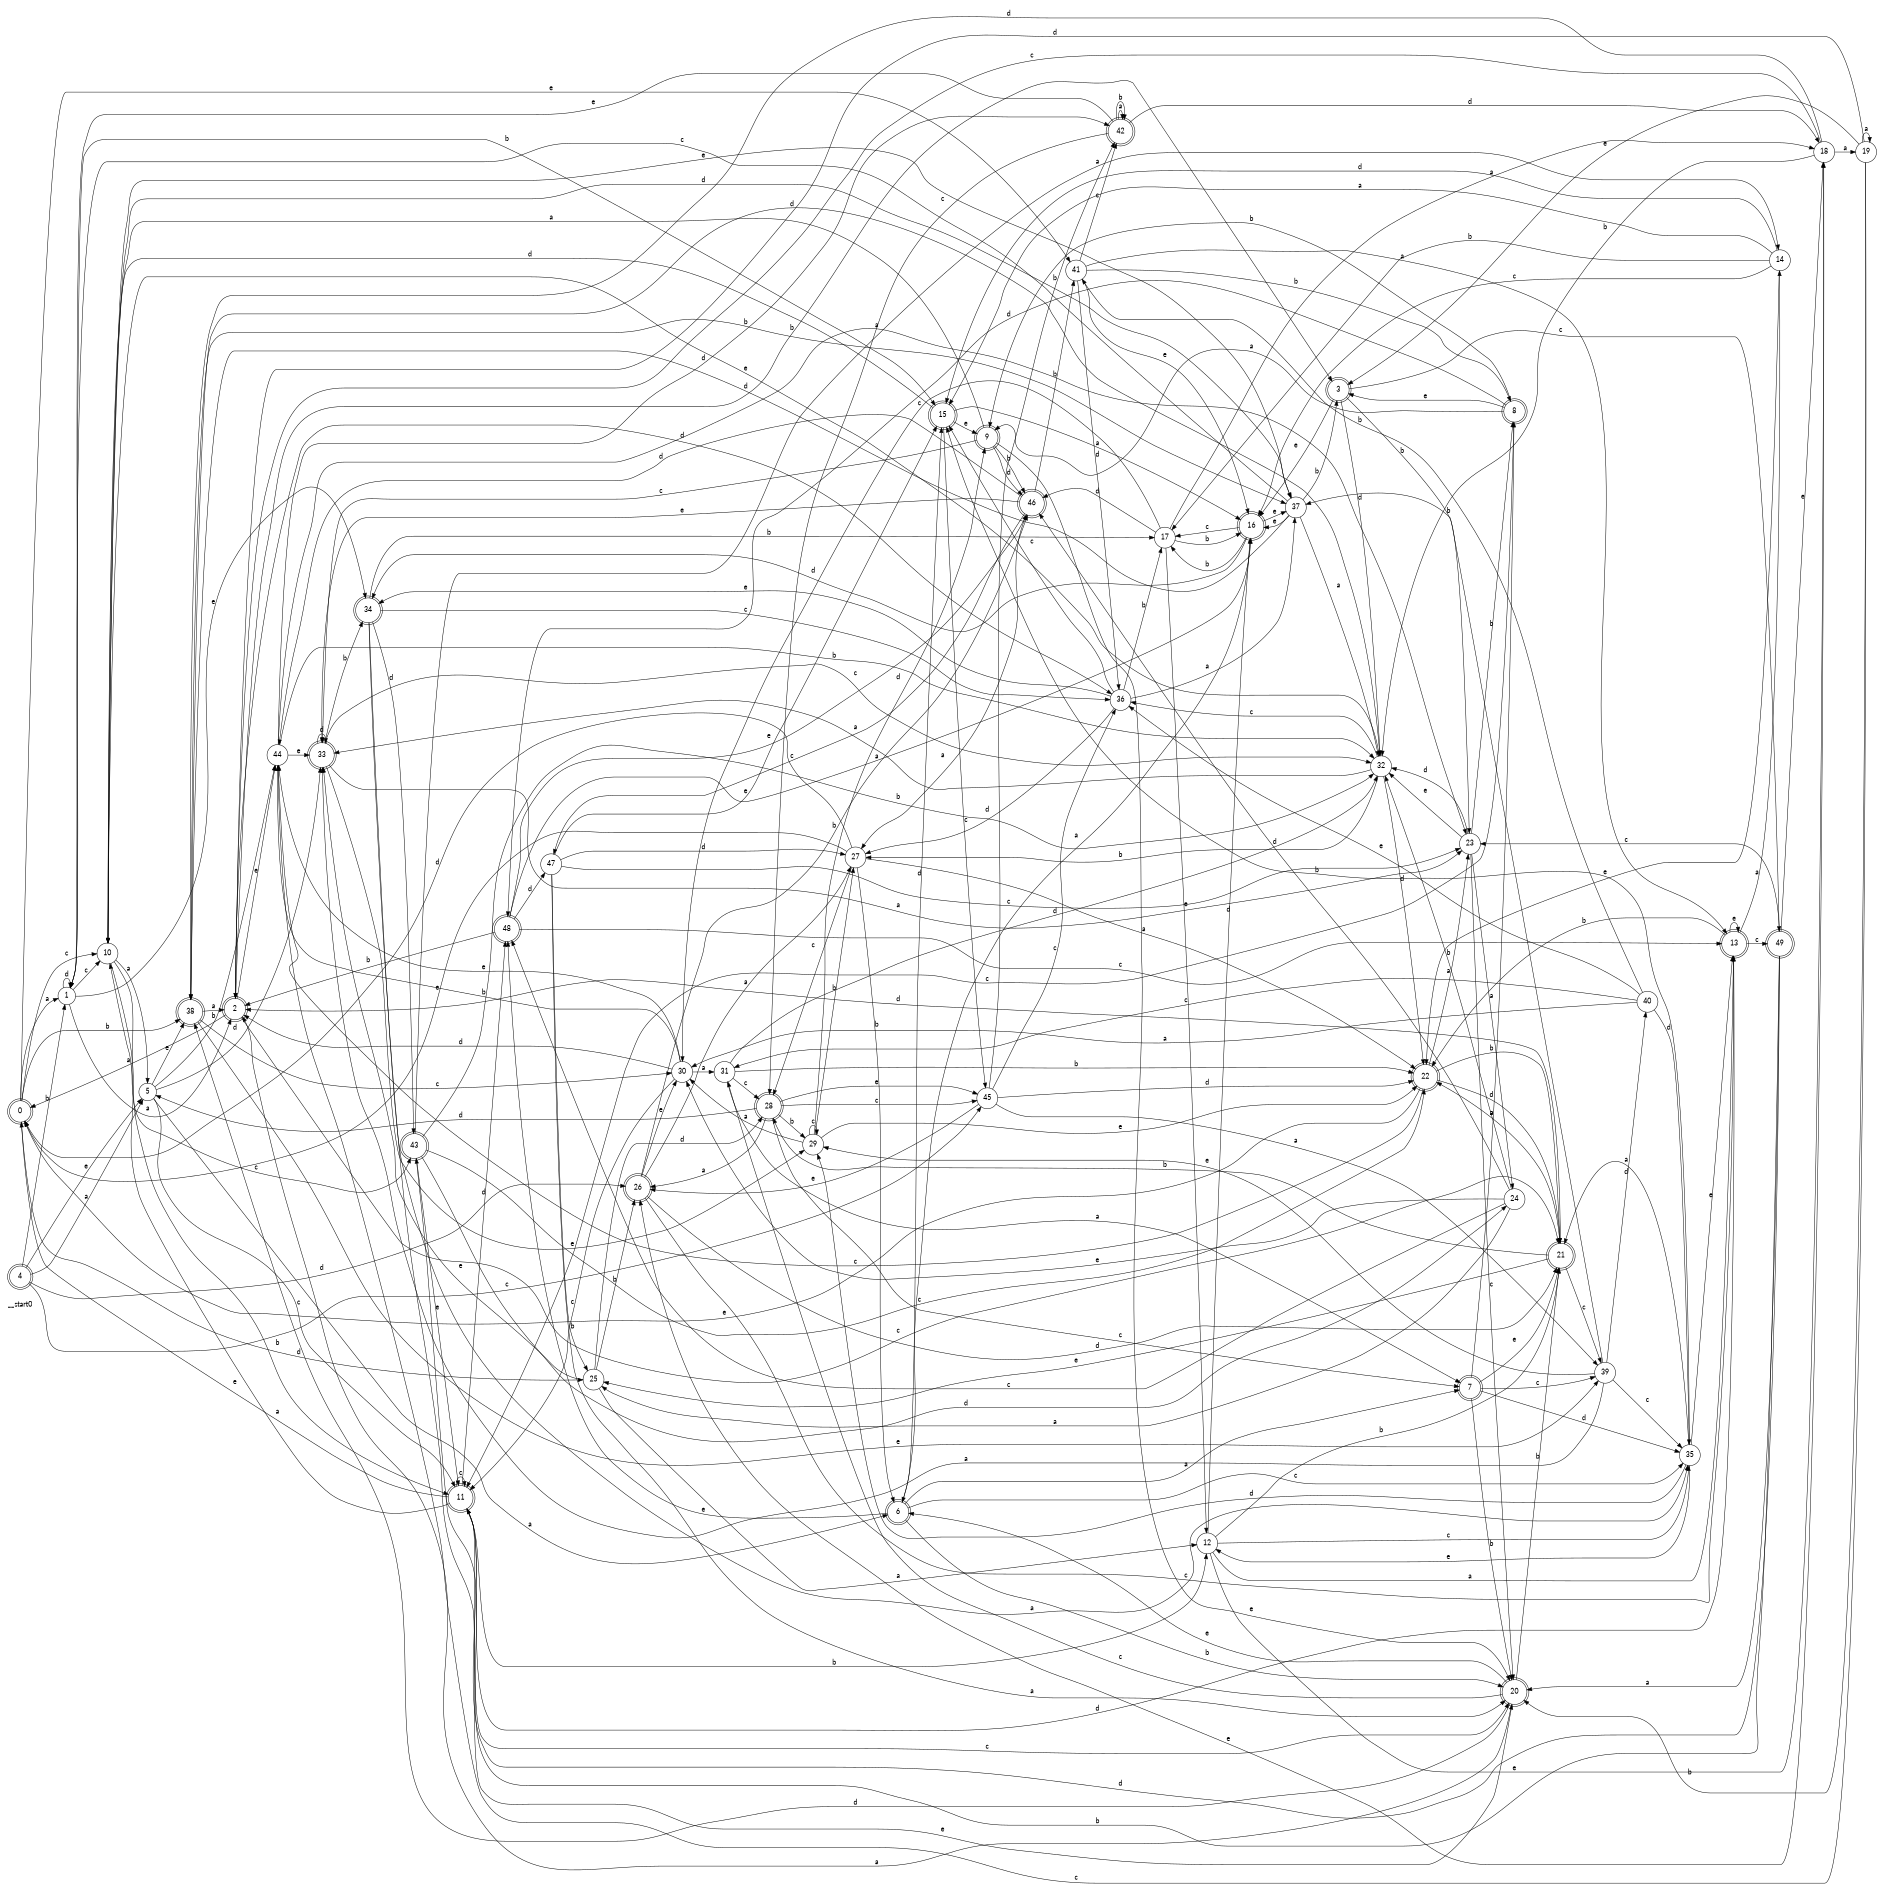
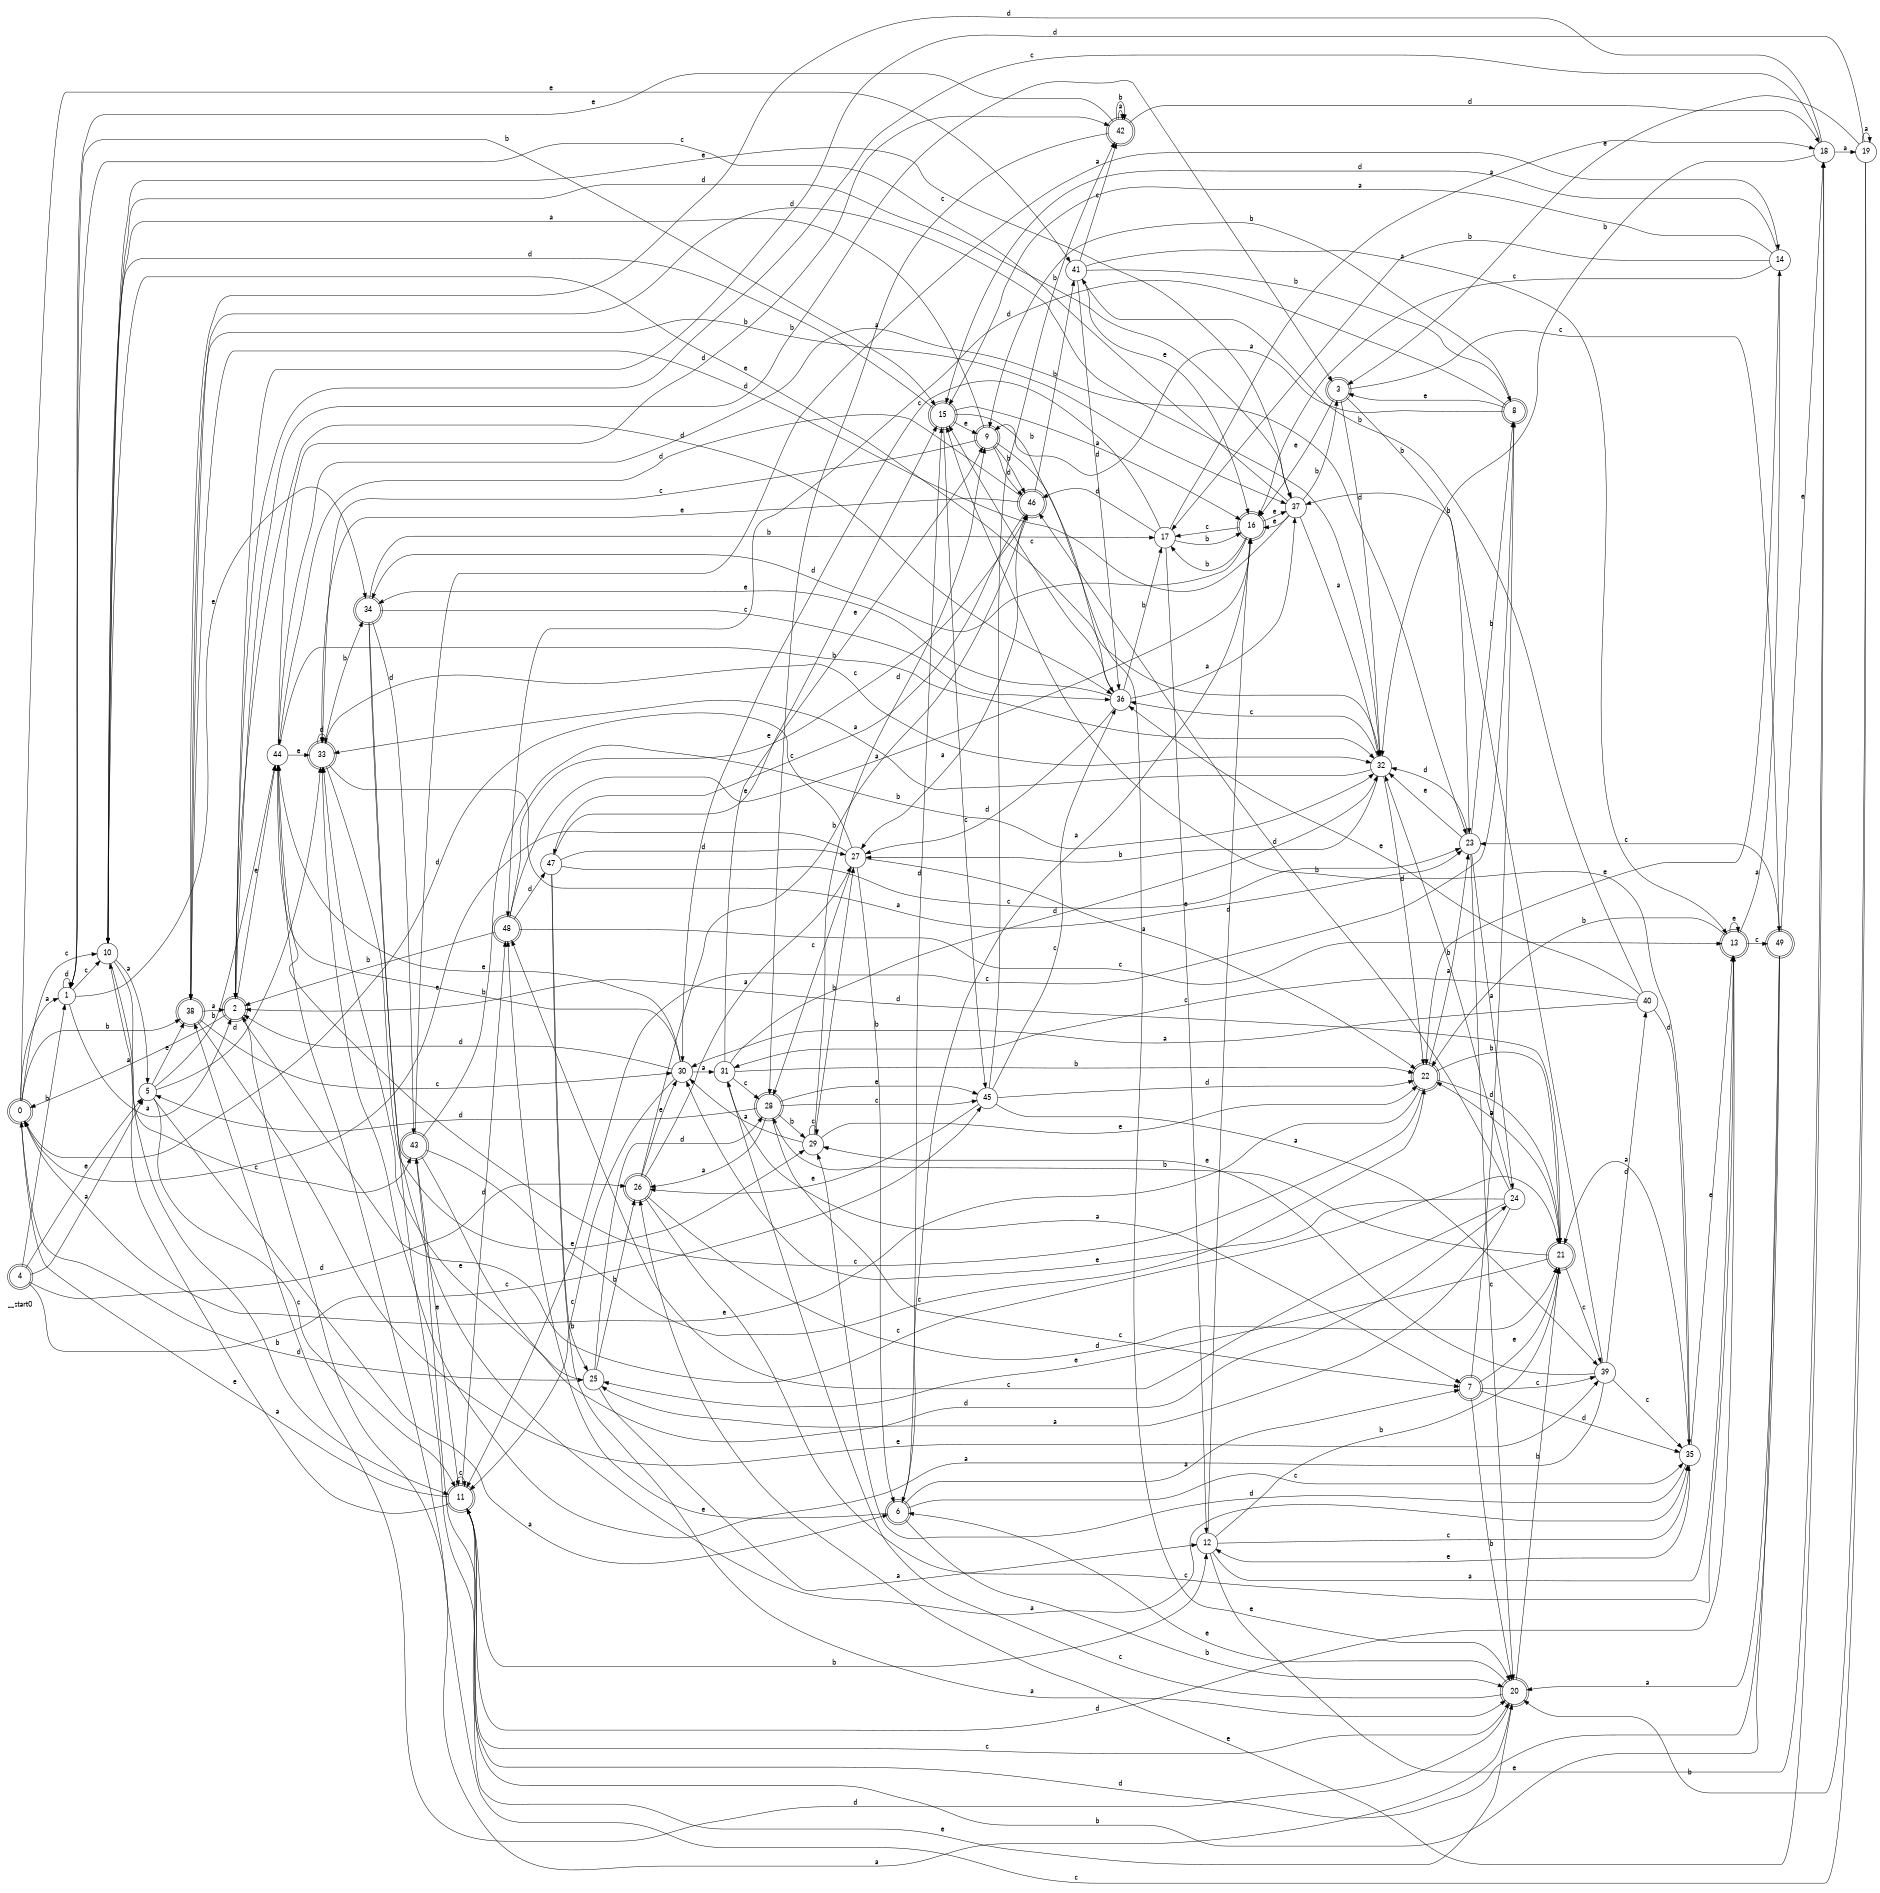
none -> (1034, 465)
none -> (792, 718)
